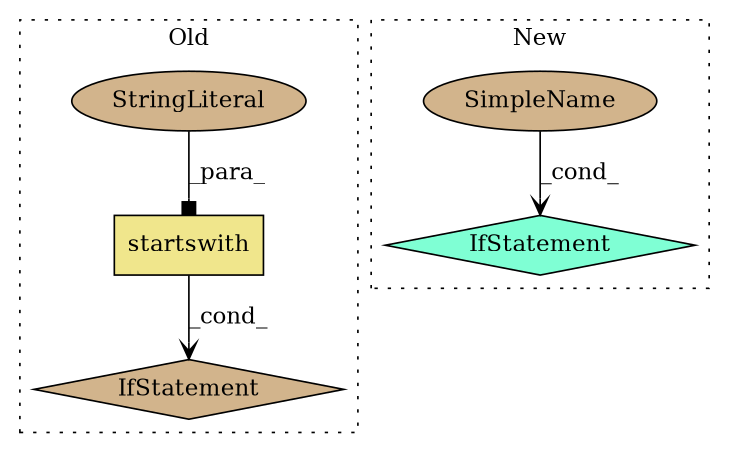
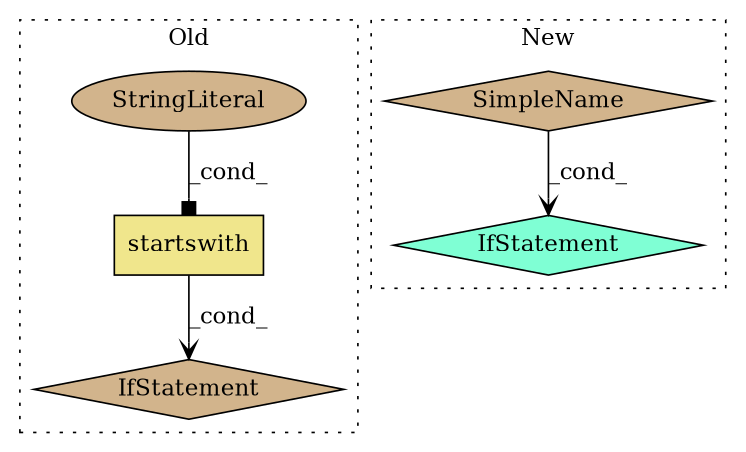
(540, 101) -> (548, 101)
(227, 173) -> (229, 173)
